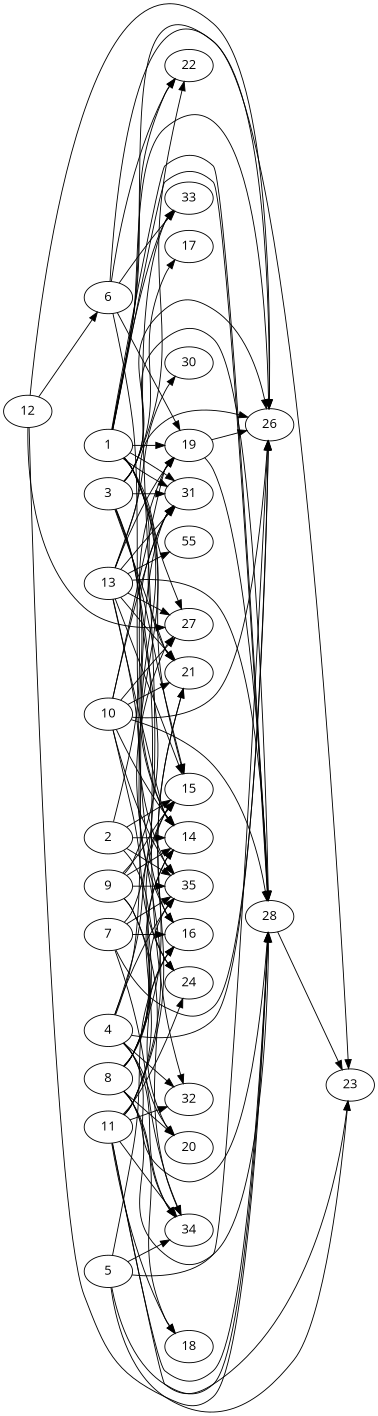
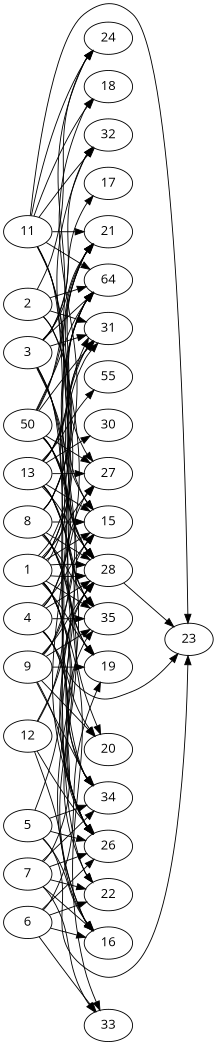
(65, 358) -> (51, 798)
(225, 436) -> (63, 754)
(242, 595) -> (66, 623)
(108, 714) -> (28, 425)
(189, 838) -> (108, 280)
none -> (64, 883)
